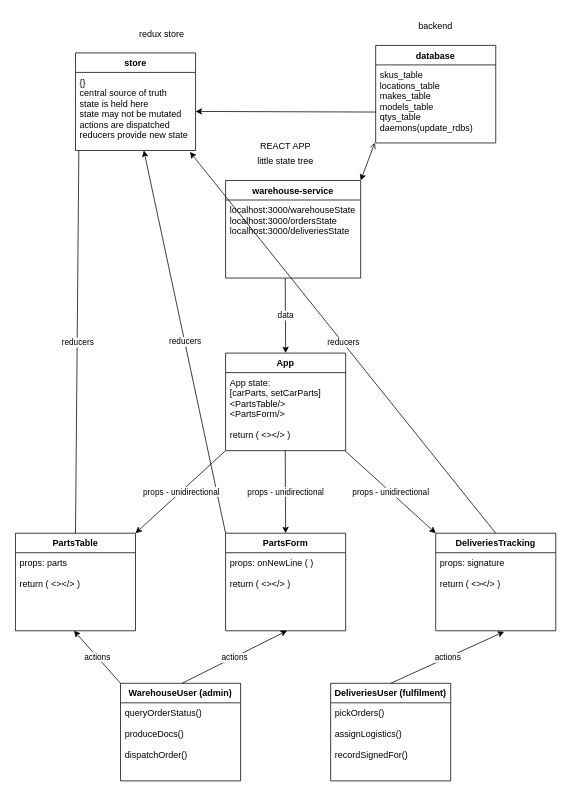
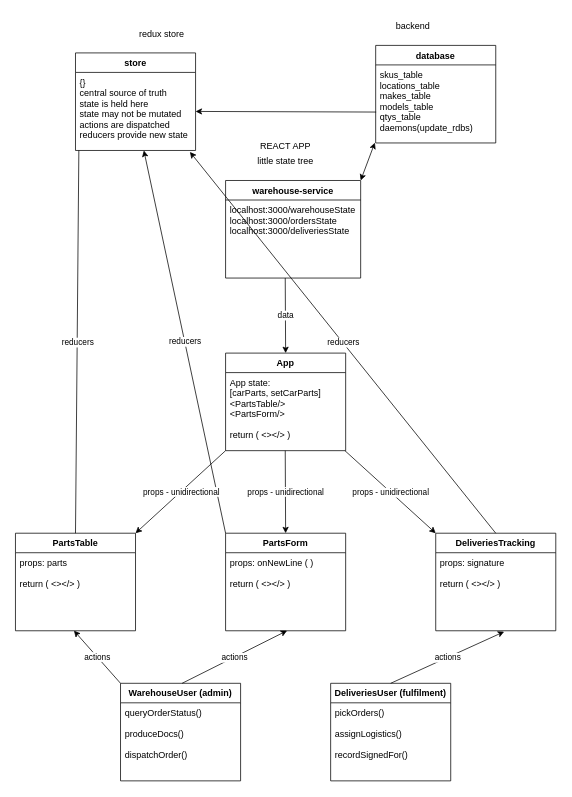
(435, 27) -> (413, 27)
(373, 147) -> (372, 149)
